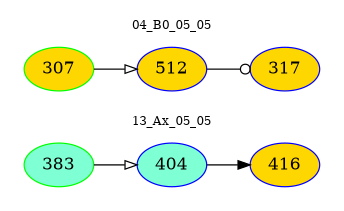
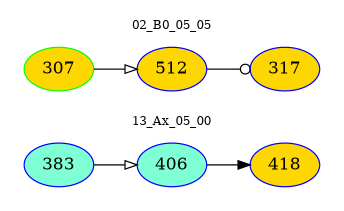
(172, 26) -> (172, 26)
(172, 122) -> (172, 122)
(59, 165) -> (59, 165)
(172, 165) -> (172, 165)
(285, 165) -> (285, 165)
